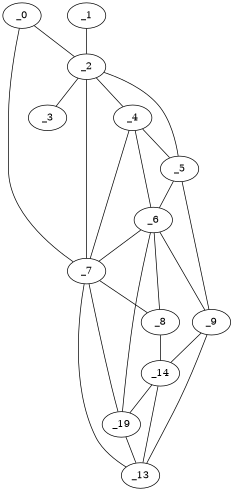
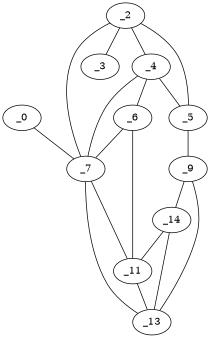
(87, 16) -> none
(54, 41) -> none
(166, 194) -> none
(182, 271) -> none
(160, 322) -> none
(121, 424) -> (133, 271)
